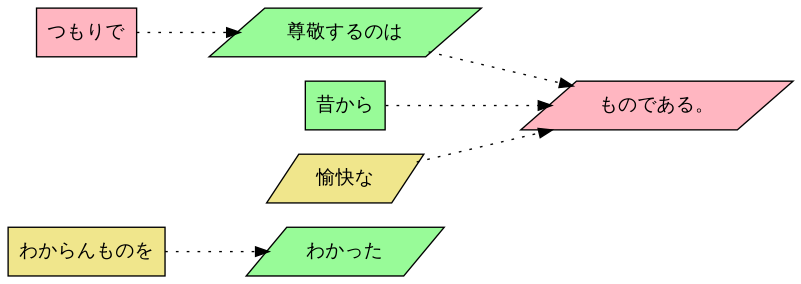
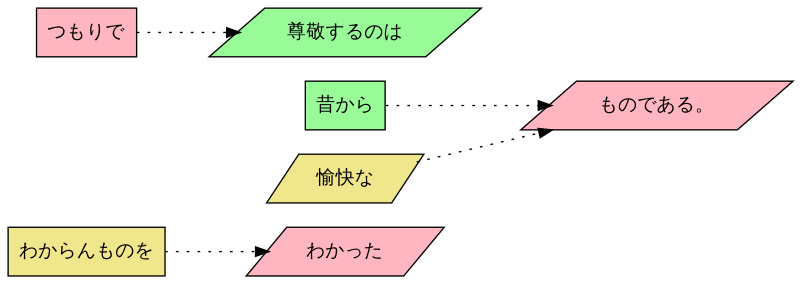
(494, 67) -> none
(345, 252) -> (345, 252)
